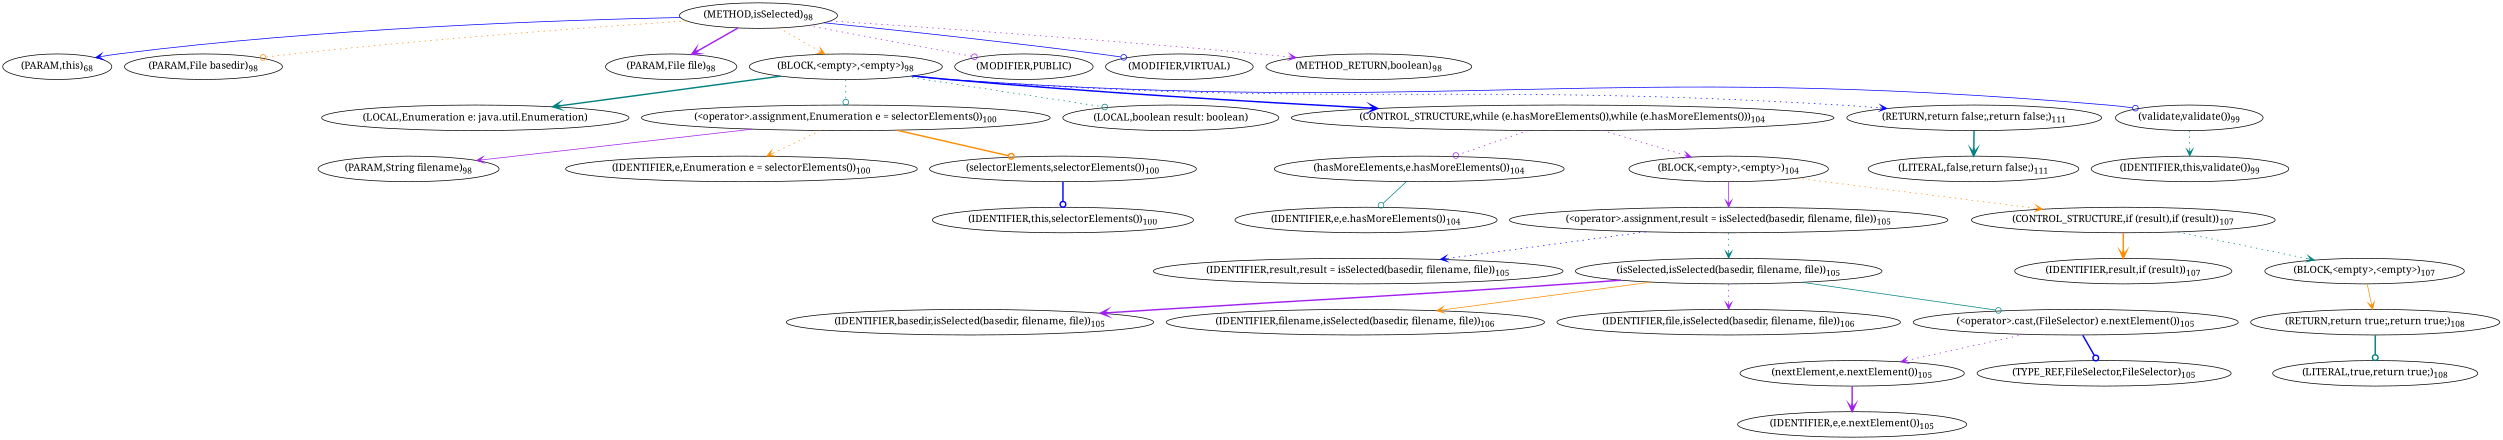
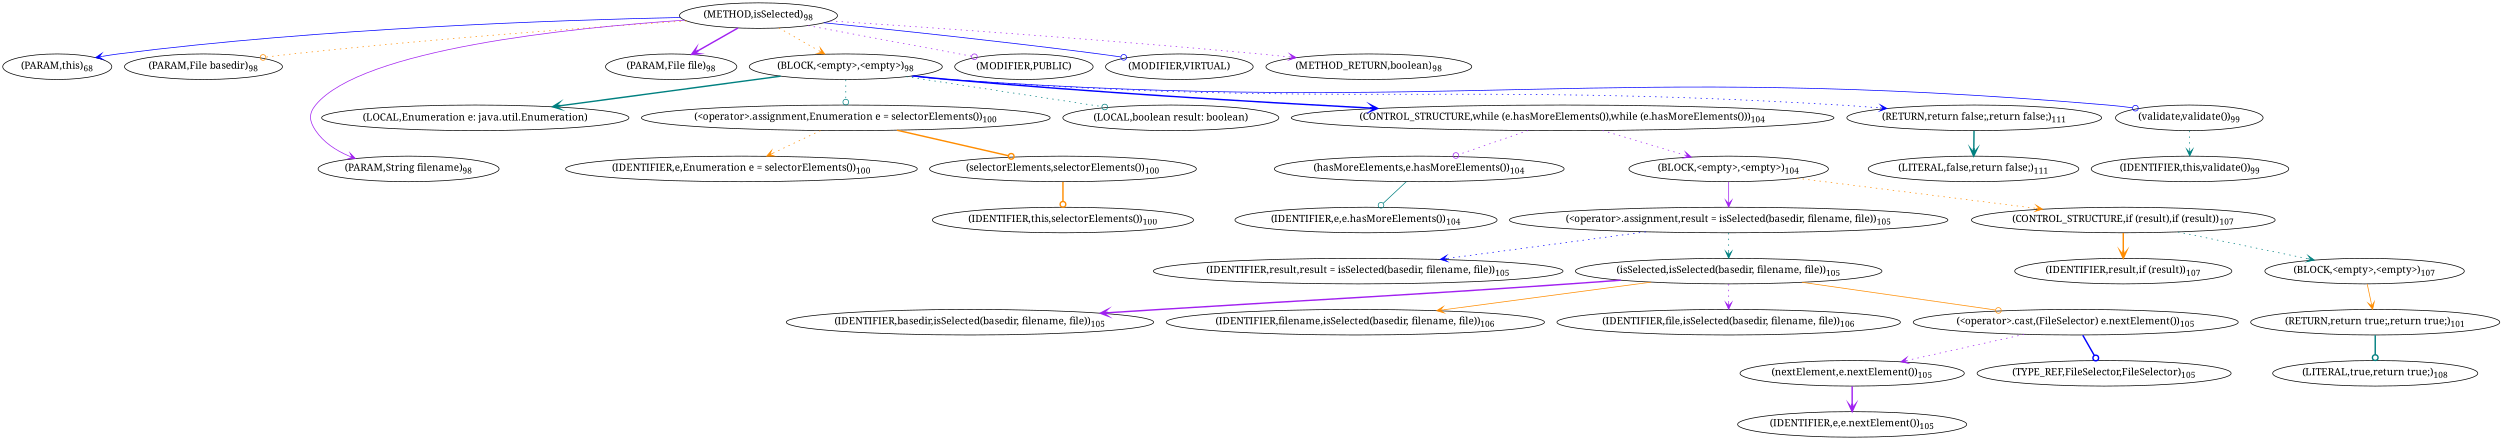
(618, 144) -> (459, 48)
(1063, 192) -> (1063, 192)
(1899, 296) -> (1899, 296)
(2458, 321) -> (2458, 321)
